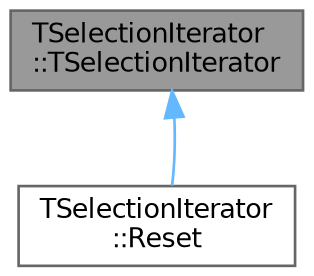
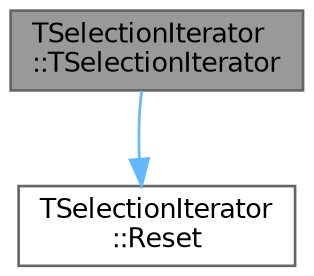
(175, 152) -> (139, 125)
